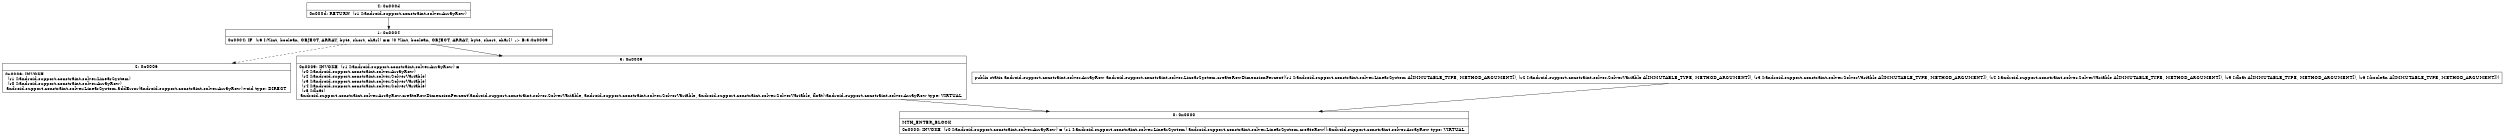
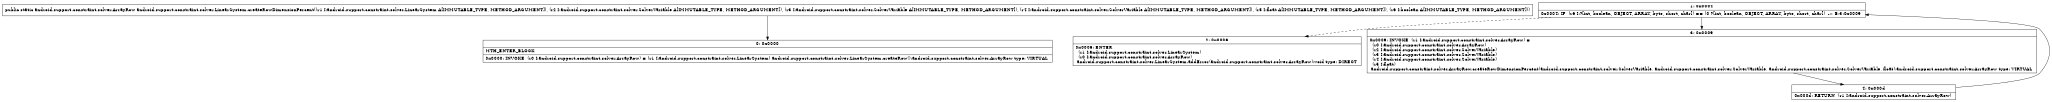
(26, 74) -> (1095, 47)
(973, 105) -> (1817, 79)
